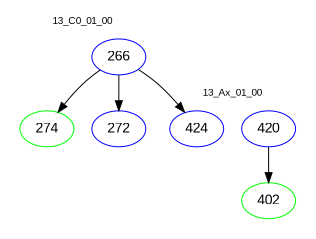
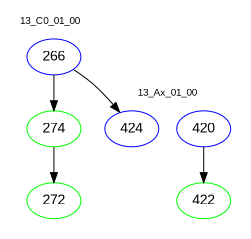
(119, 88) -> (54, 160)
(119, 129) -> (54, 201)
(269, 201) -> (204, 201)
